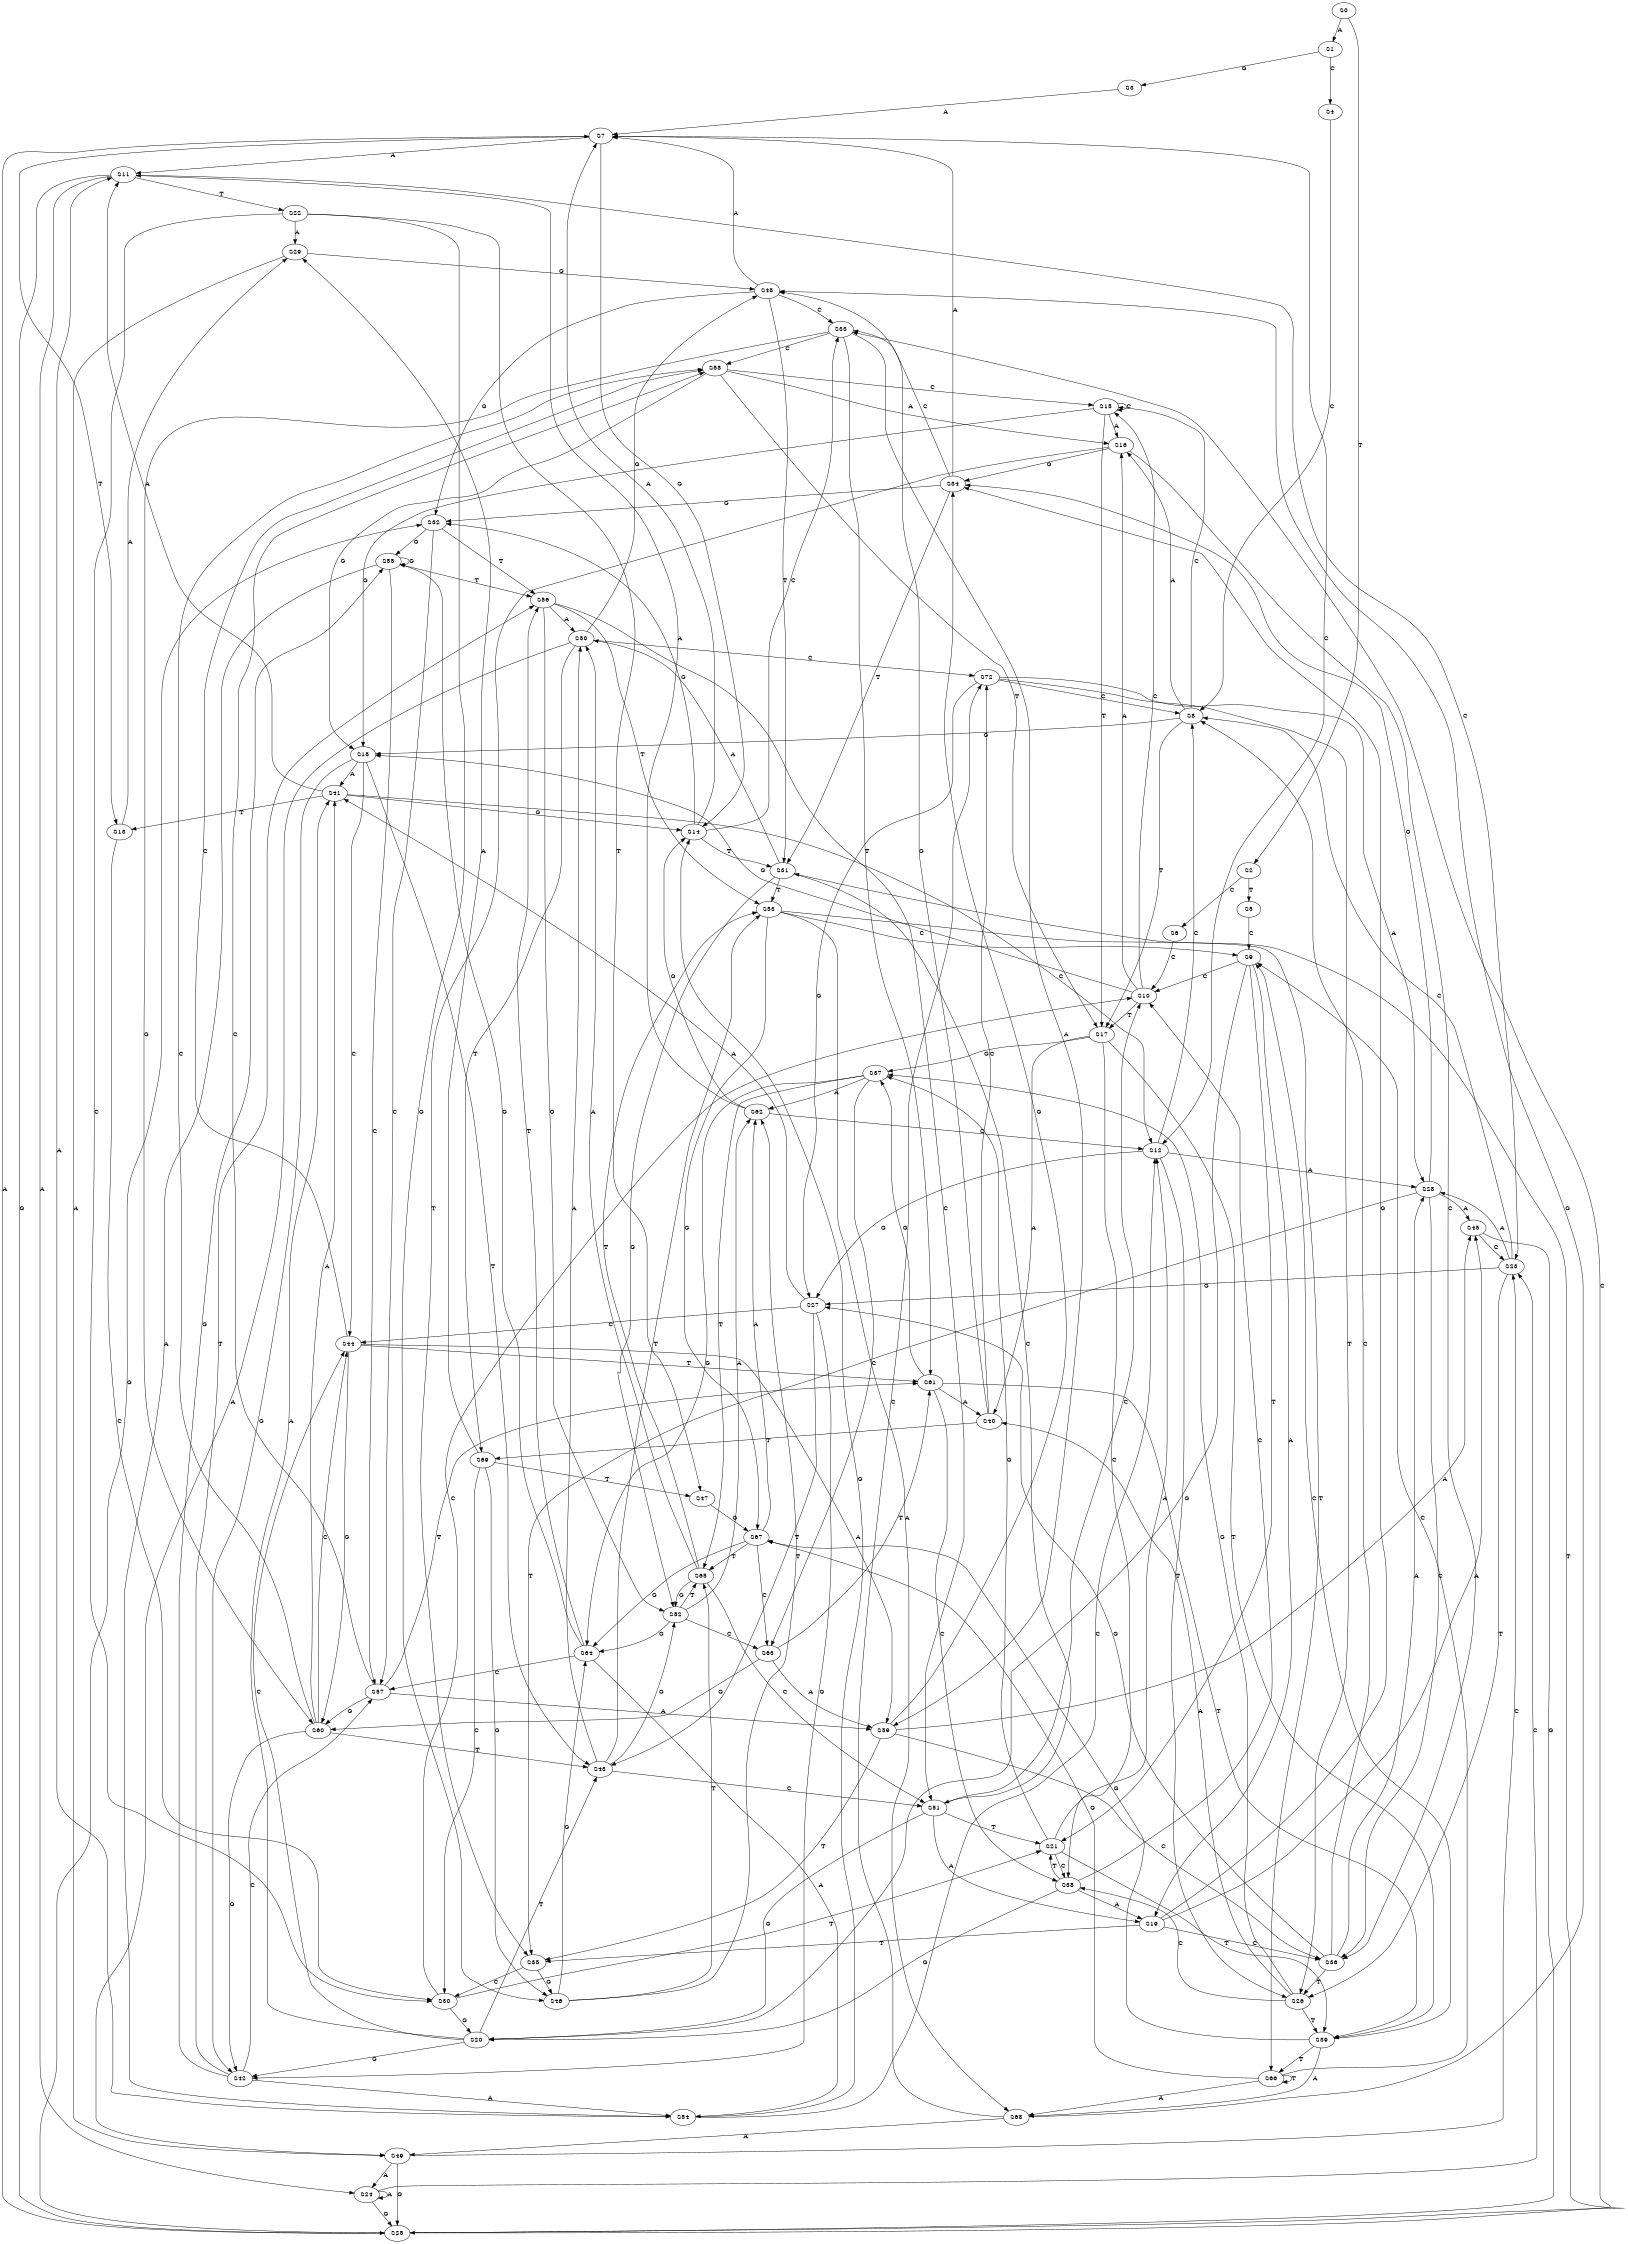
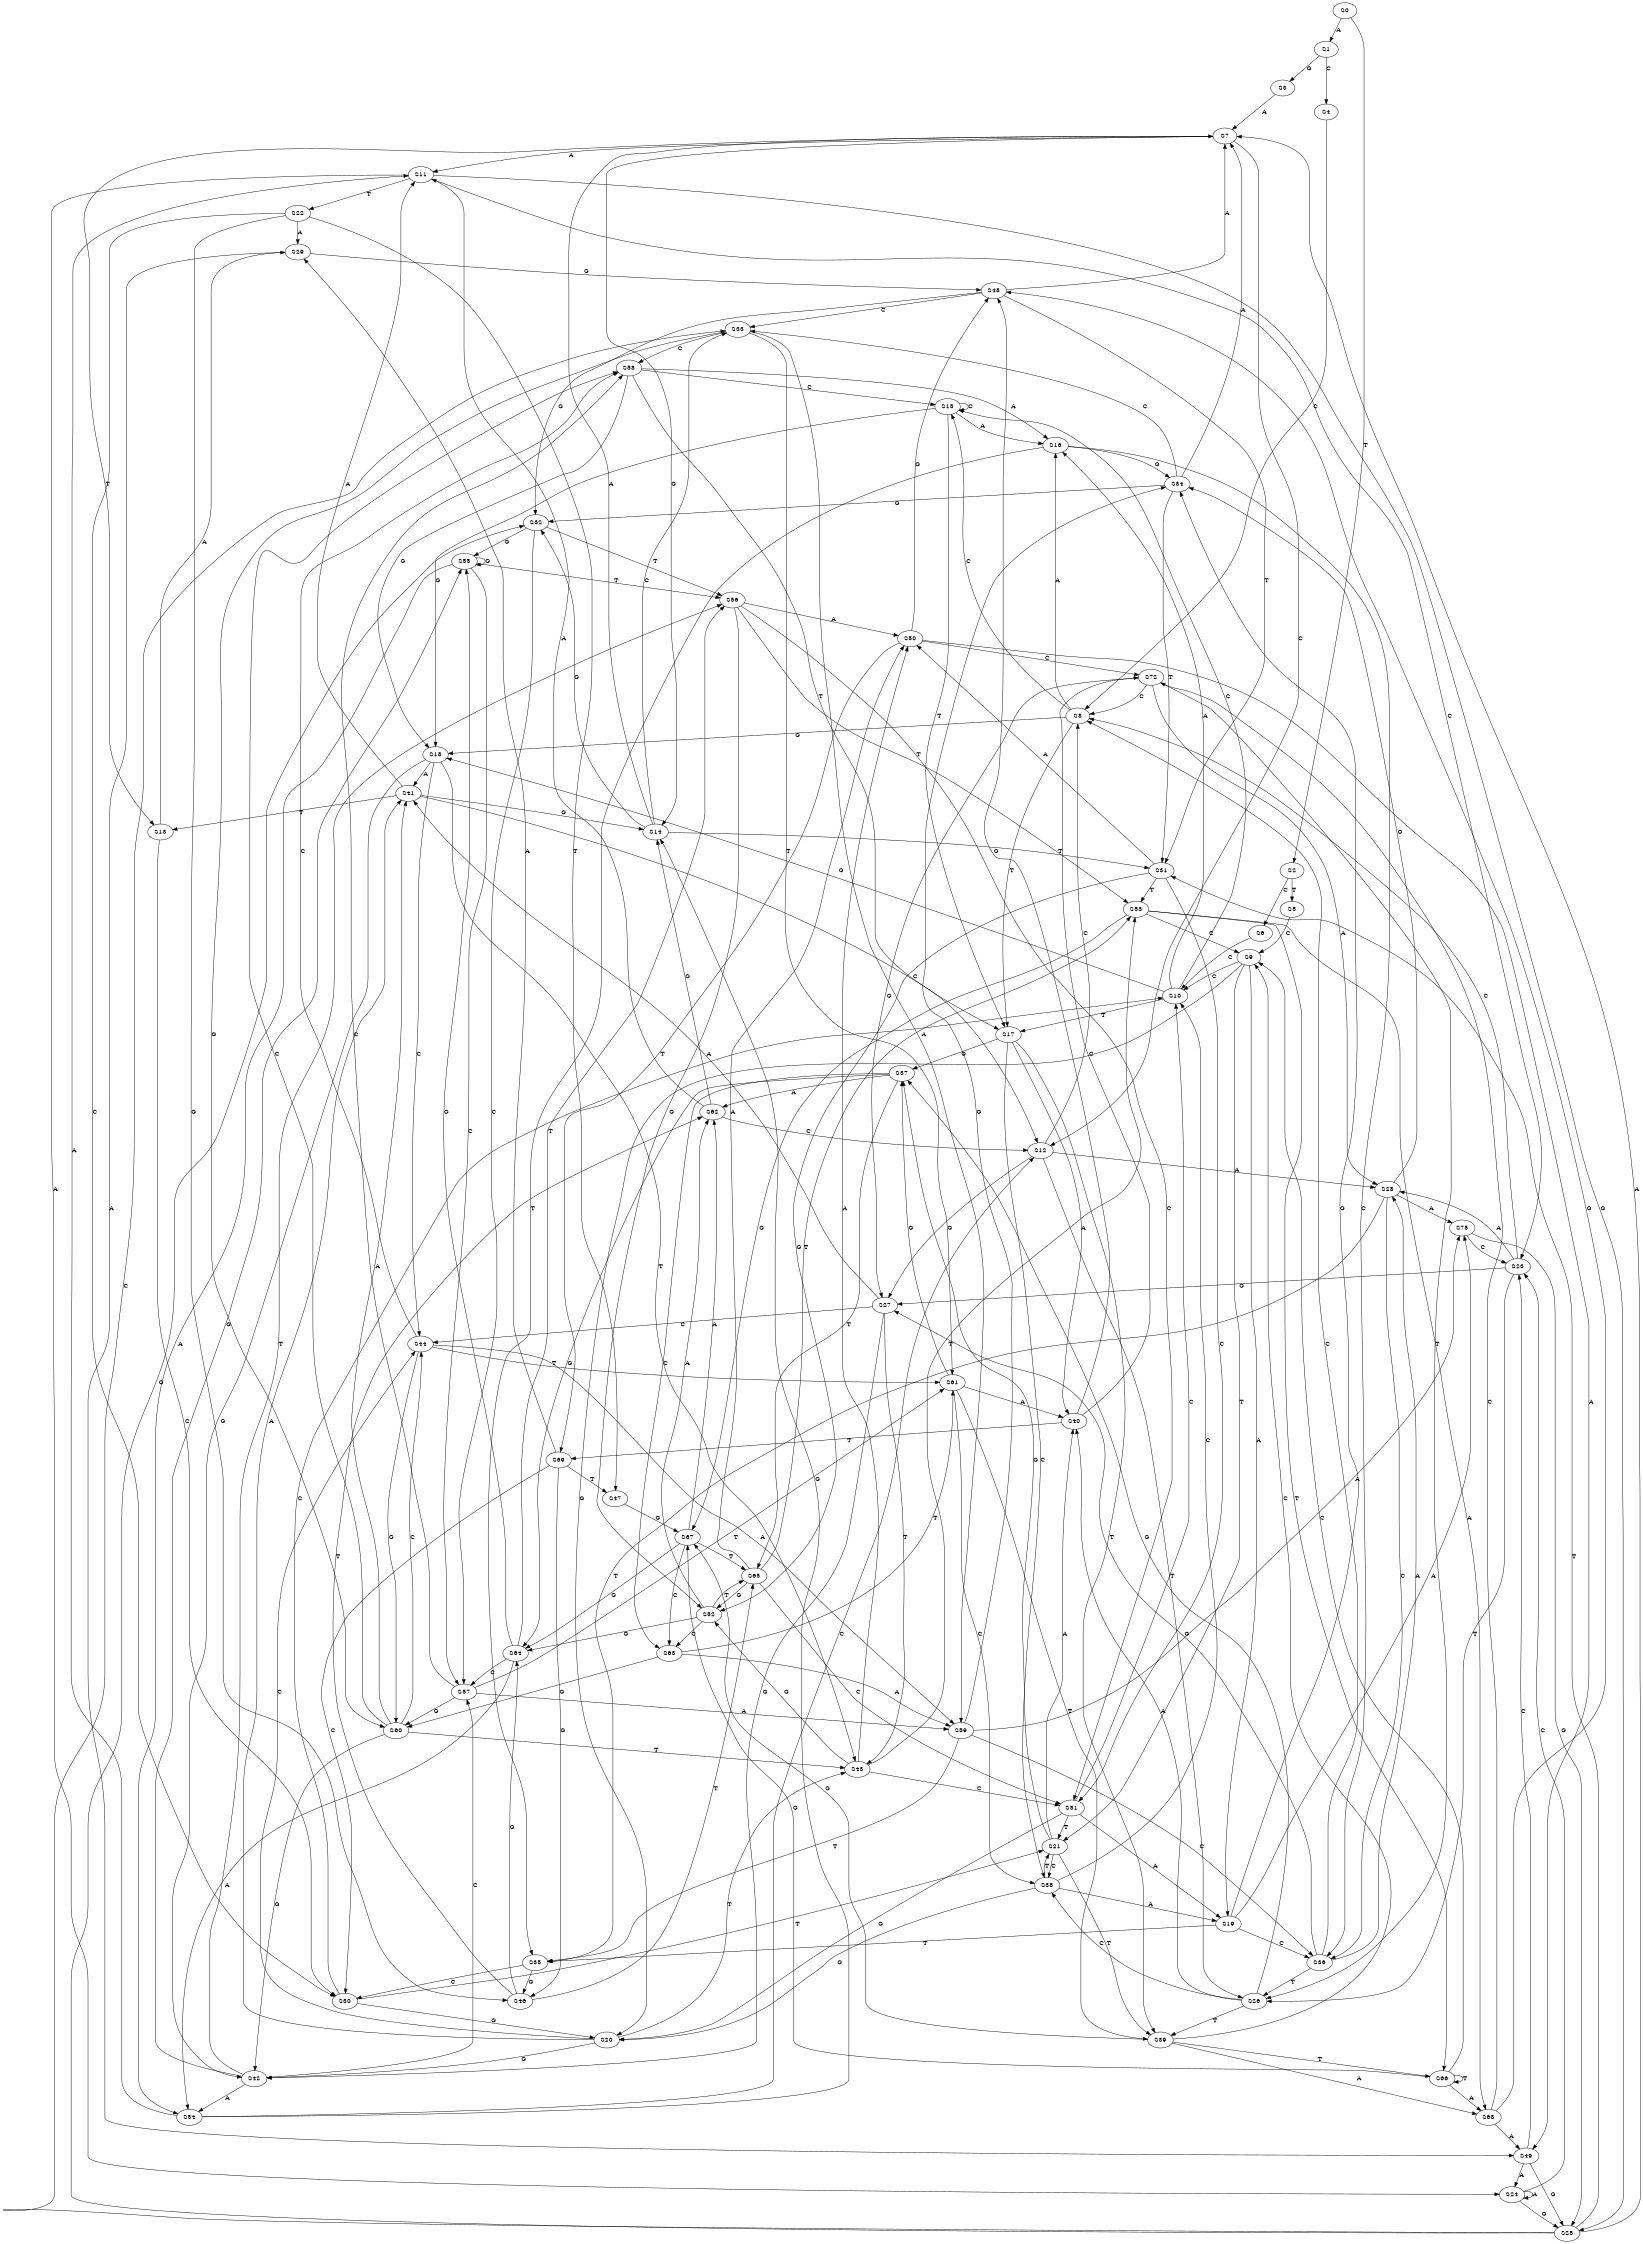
(1473, 1228) -> (1462, 1228)
(1155, 1524) -> (1063, 1638)
